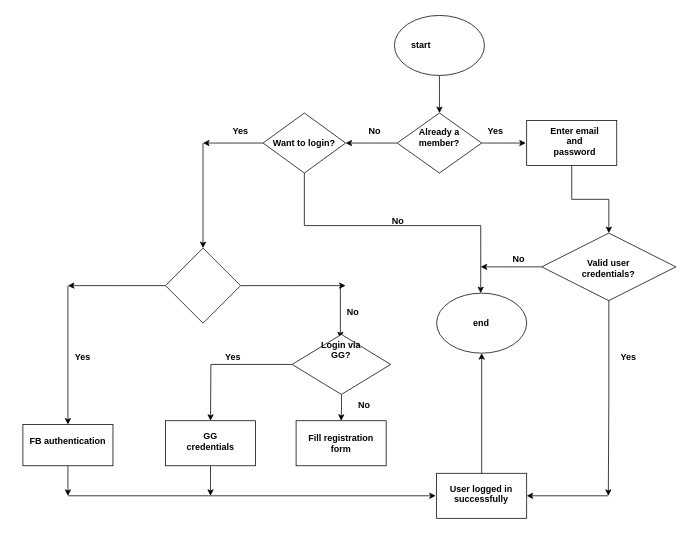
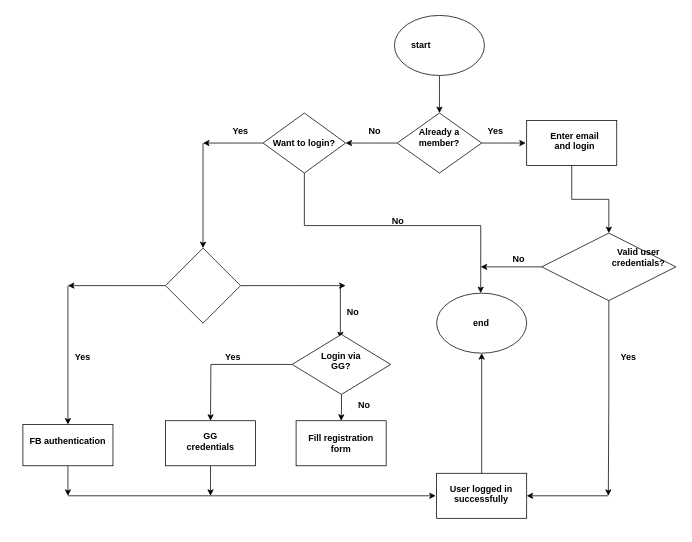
(575, 147) -> (575, 147)
(608, 274) -> (638, 263)
(341, 360) -> (341, 372)
